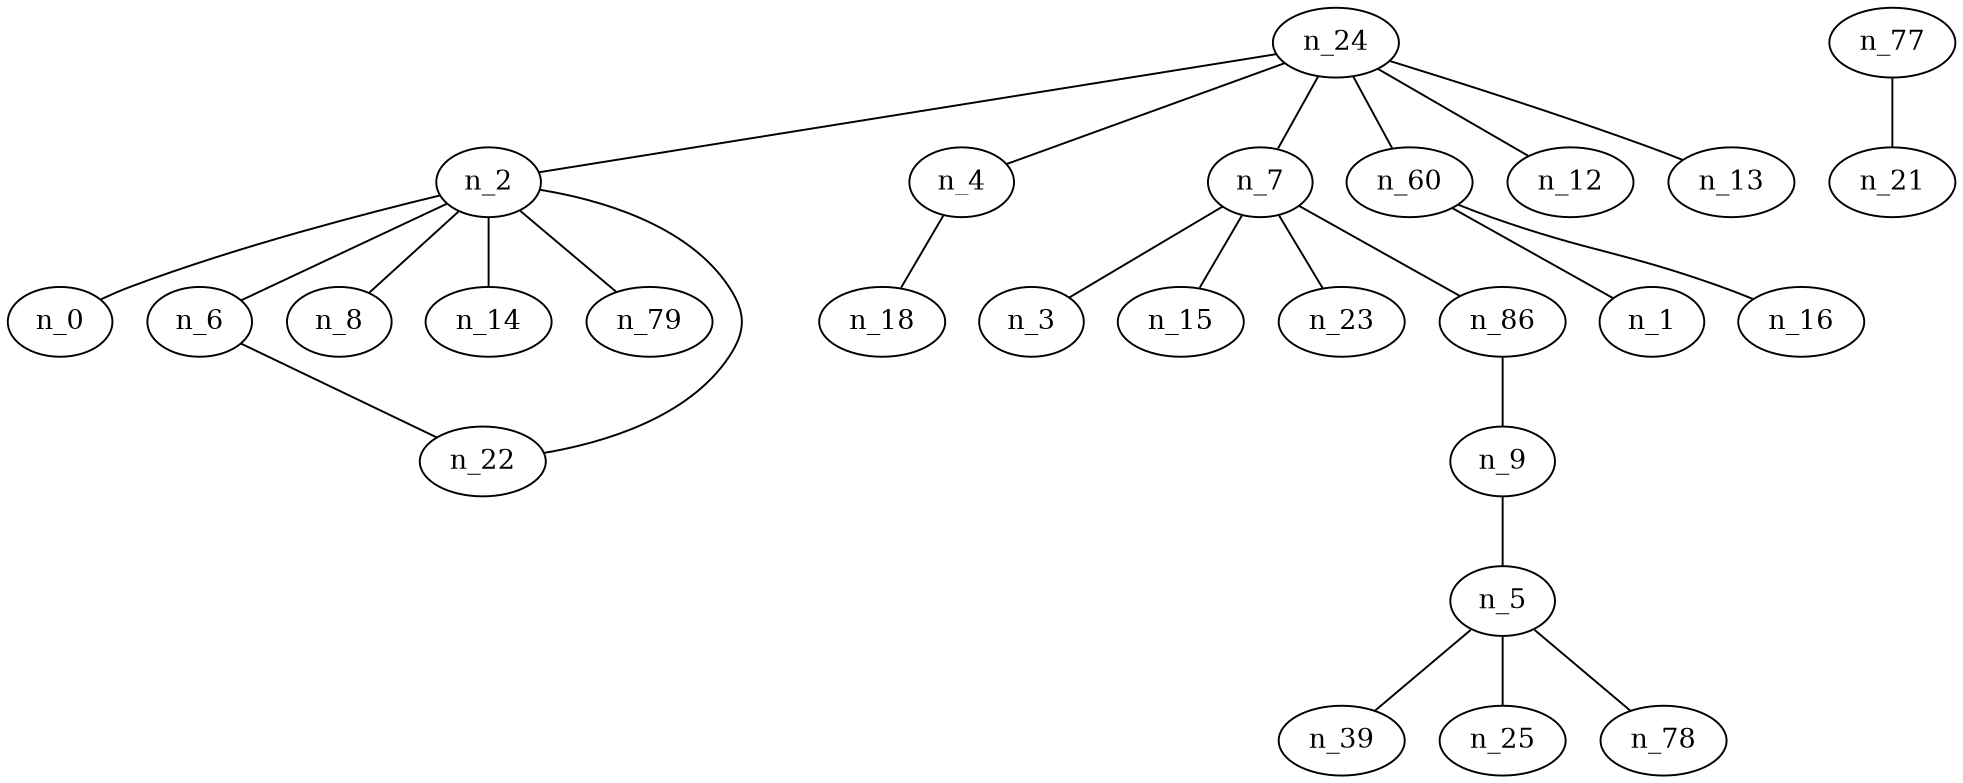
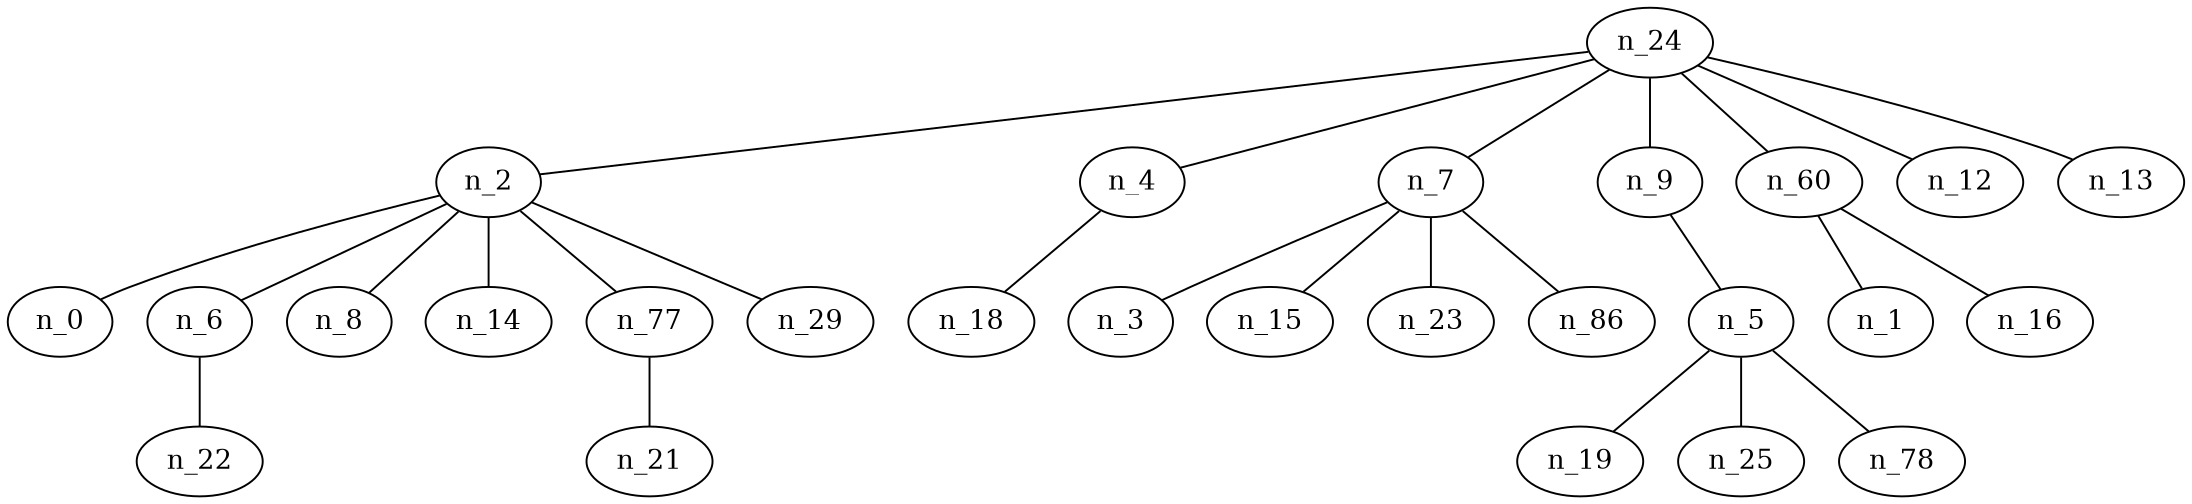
(742, 320) -> (568, 251)
(650, 322) -> (810, 322)
(1503, 392) -> (1650, 113)
(1342, 741) -> (1580, 461)
